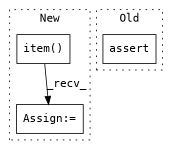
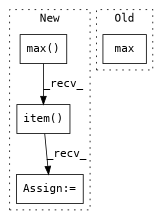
none -> (43, 49)
(129, 49) -> (125, 49)
